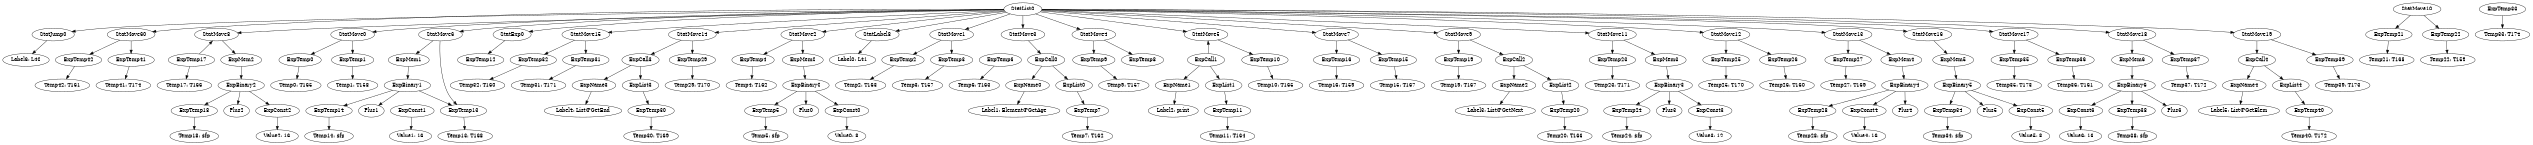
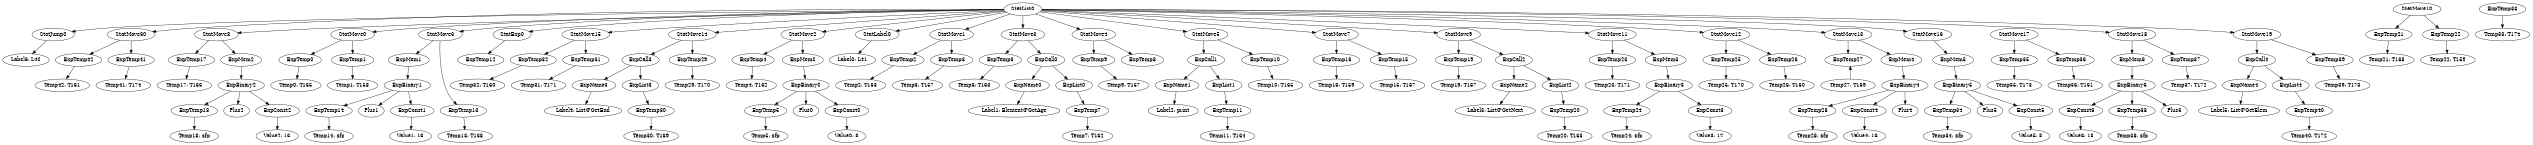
(1516, 16) -> none
(877, 35) -> (877, 35)
none -> (1013, 46)
(205, 49) -> (203, 46)
(1208, 49) -> (1204, 45)
(1846, 71) -> (1850, 74)
(434, 97) -> (409, 96)
(1669, 111) -> none
